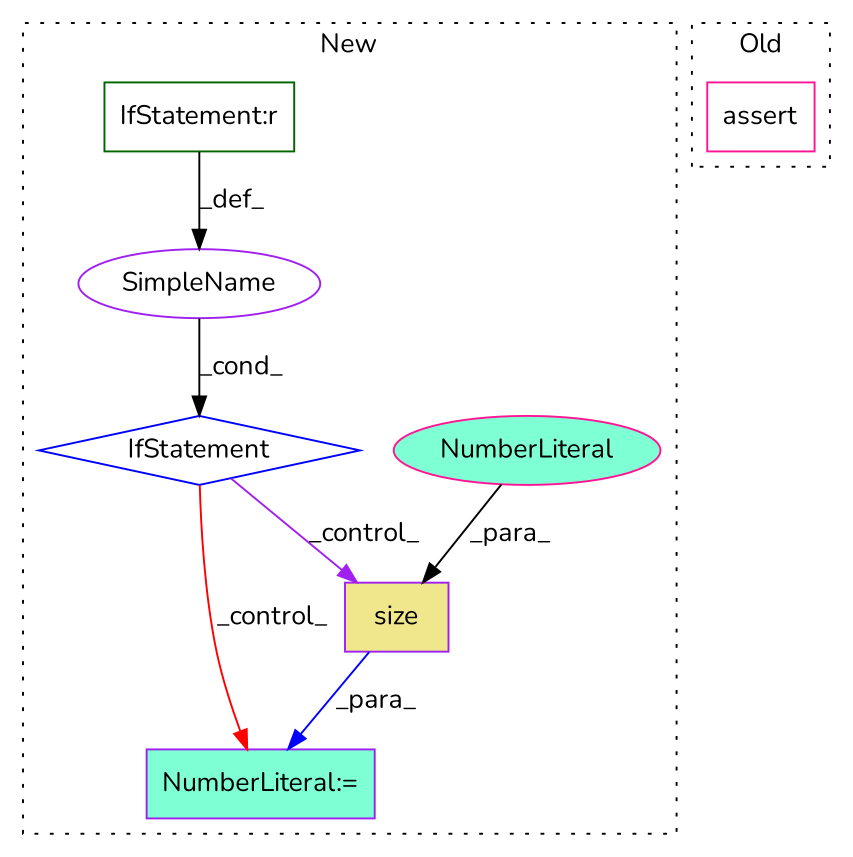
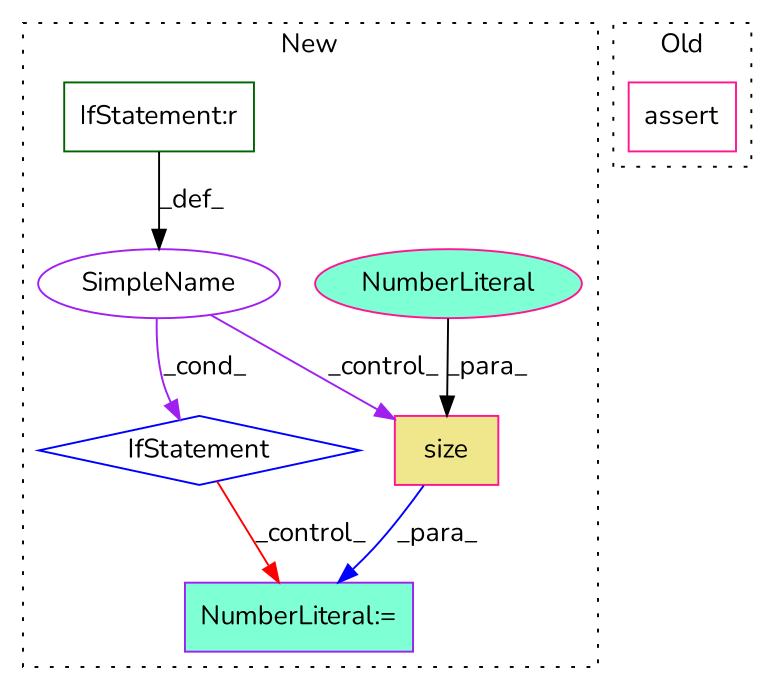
(199, 357) -> (159, 362)
(286, 524) -> (294, 362)
(397, 617) -> (447, 450)
